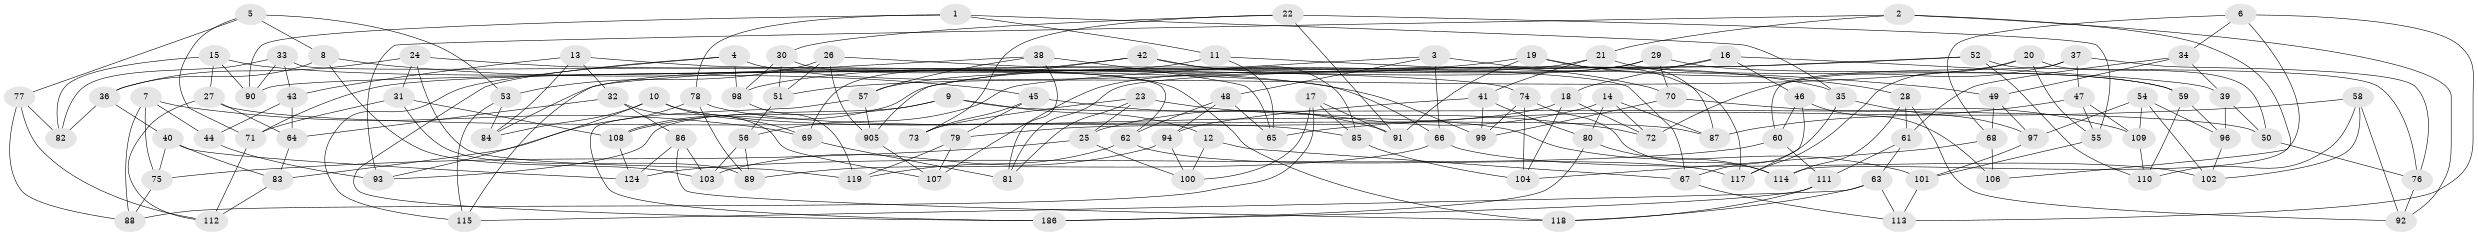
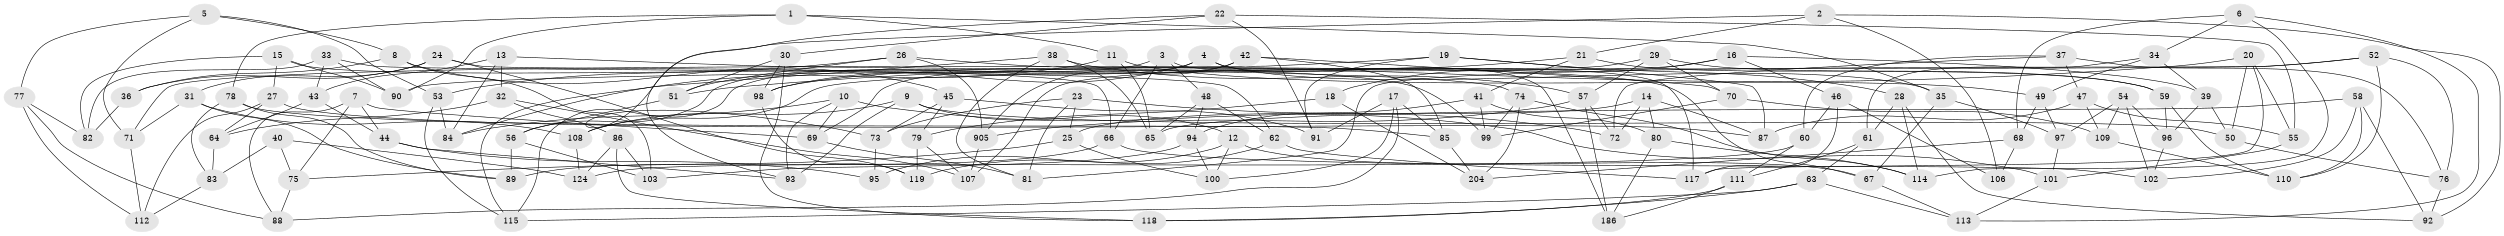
(1609, 118) -> (1599, 118)
(138, 119) -> none
none -> (875, 180)
(1523, 180) -> (1477, 180)
